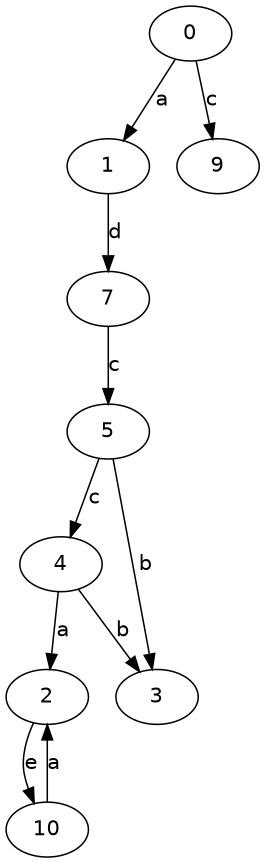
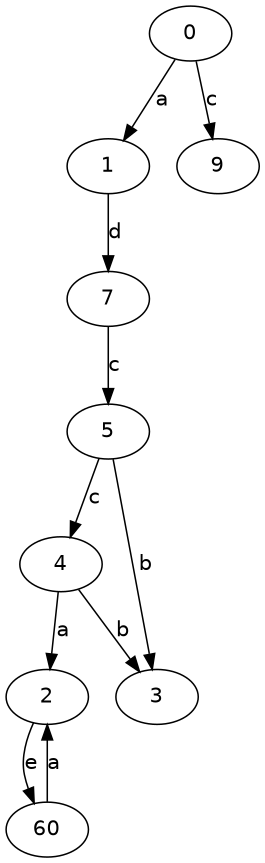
(47, 830) -> (47, 830)
